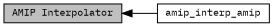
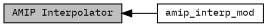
(213, 13) -> (210, 13)
